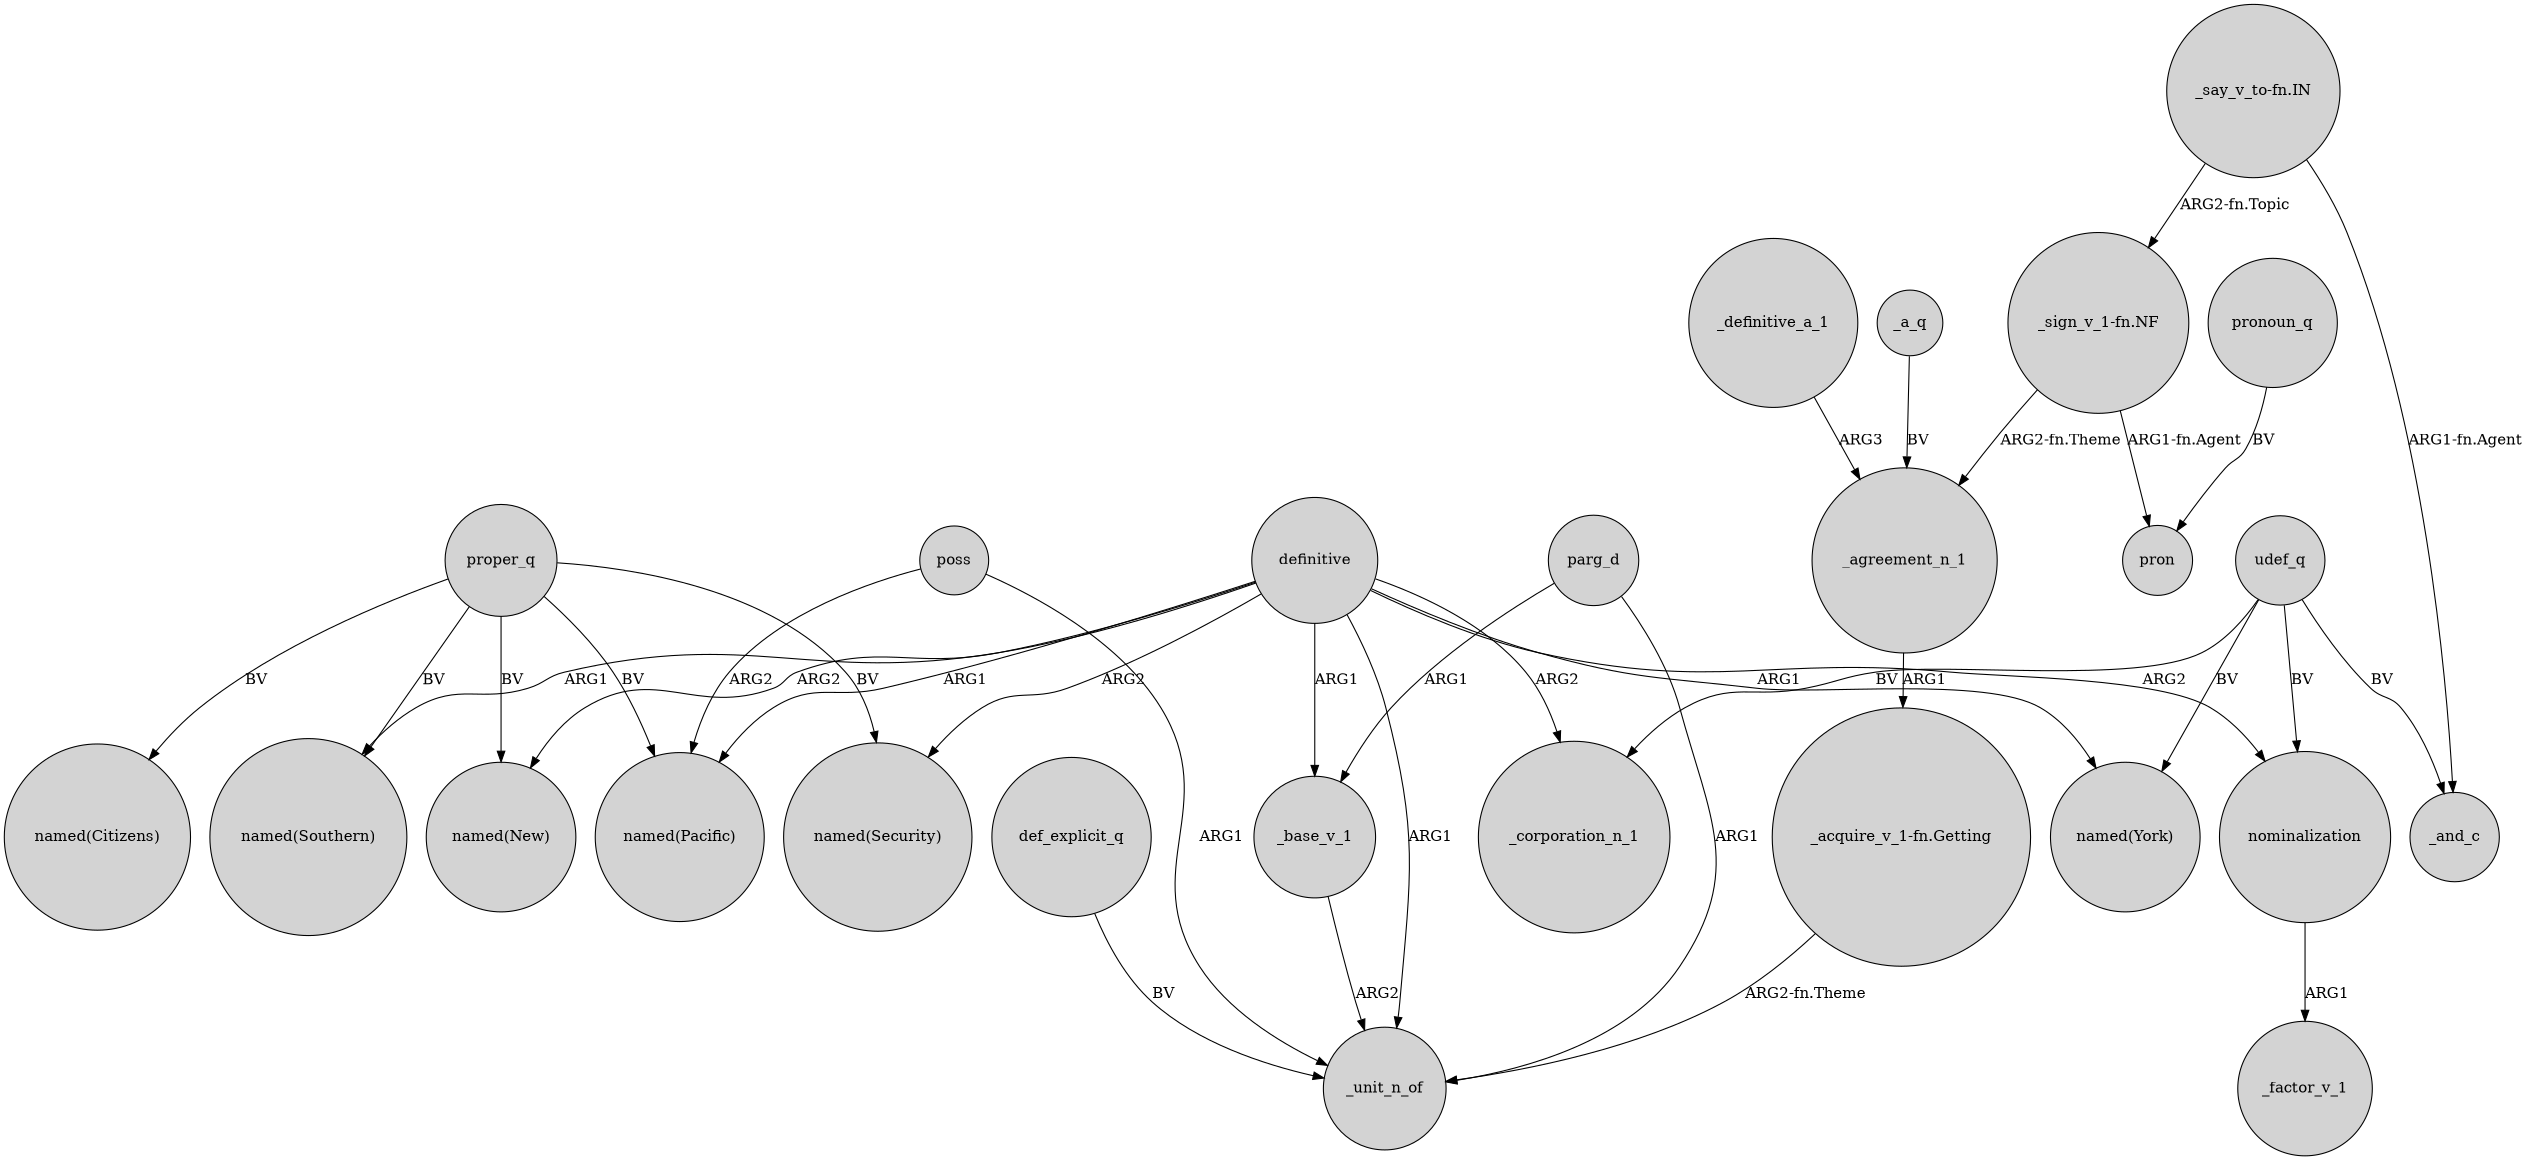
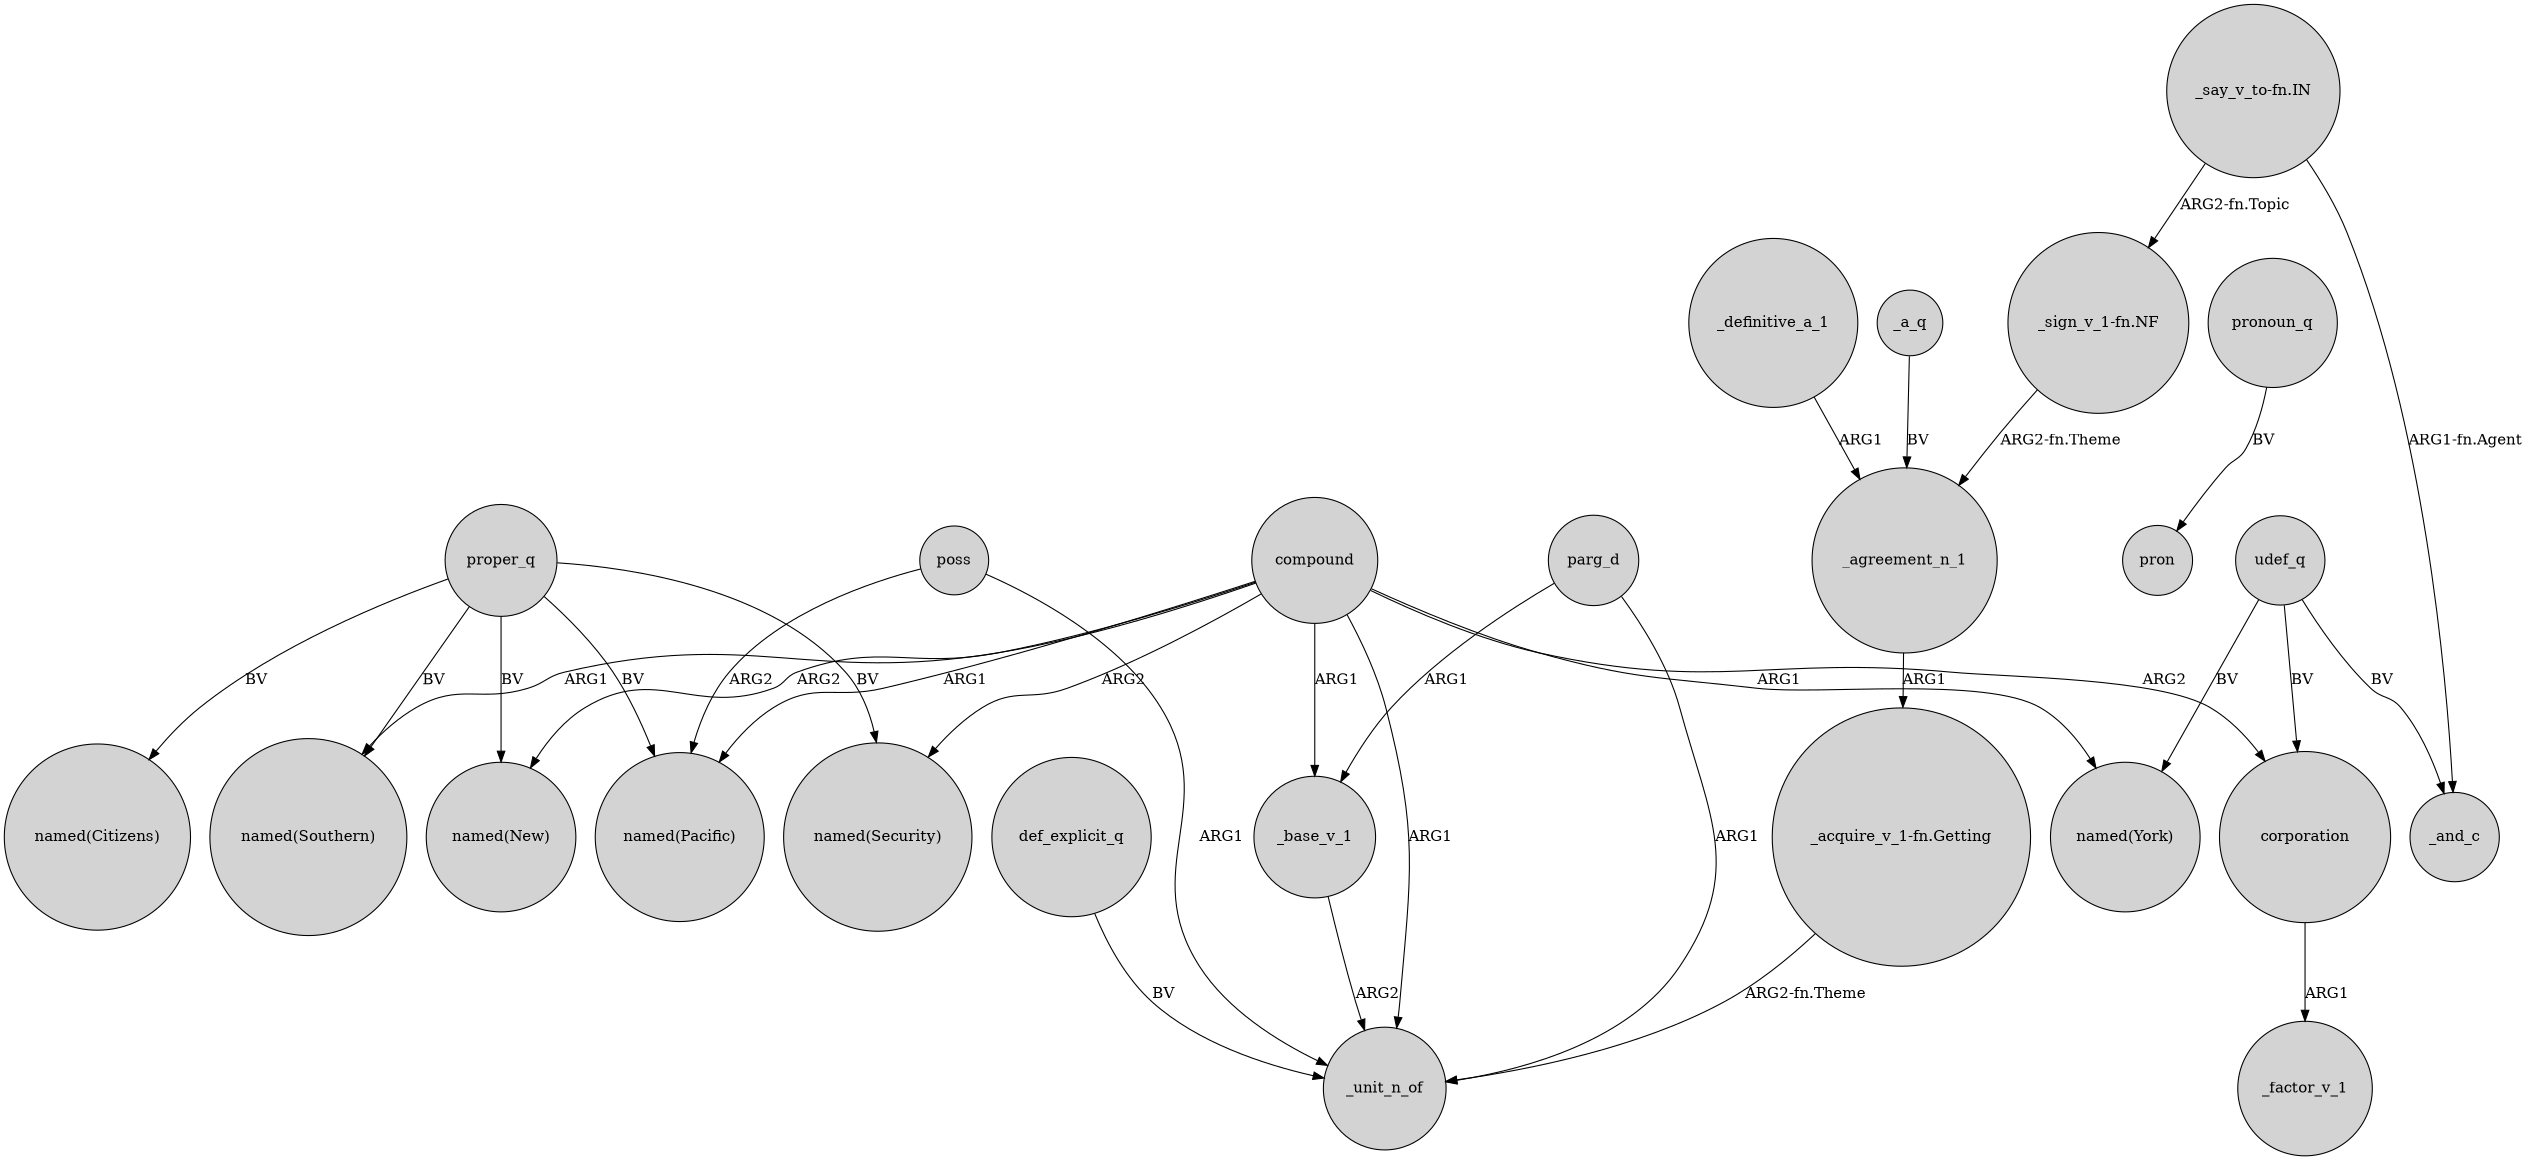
(1861, 441) -> (1861, 441)
(2133, 463) -> none
(1315, 560) -> (1315, 560)
(1574, 837) -> none
(2305, 837) -> (2305, 837)
